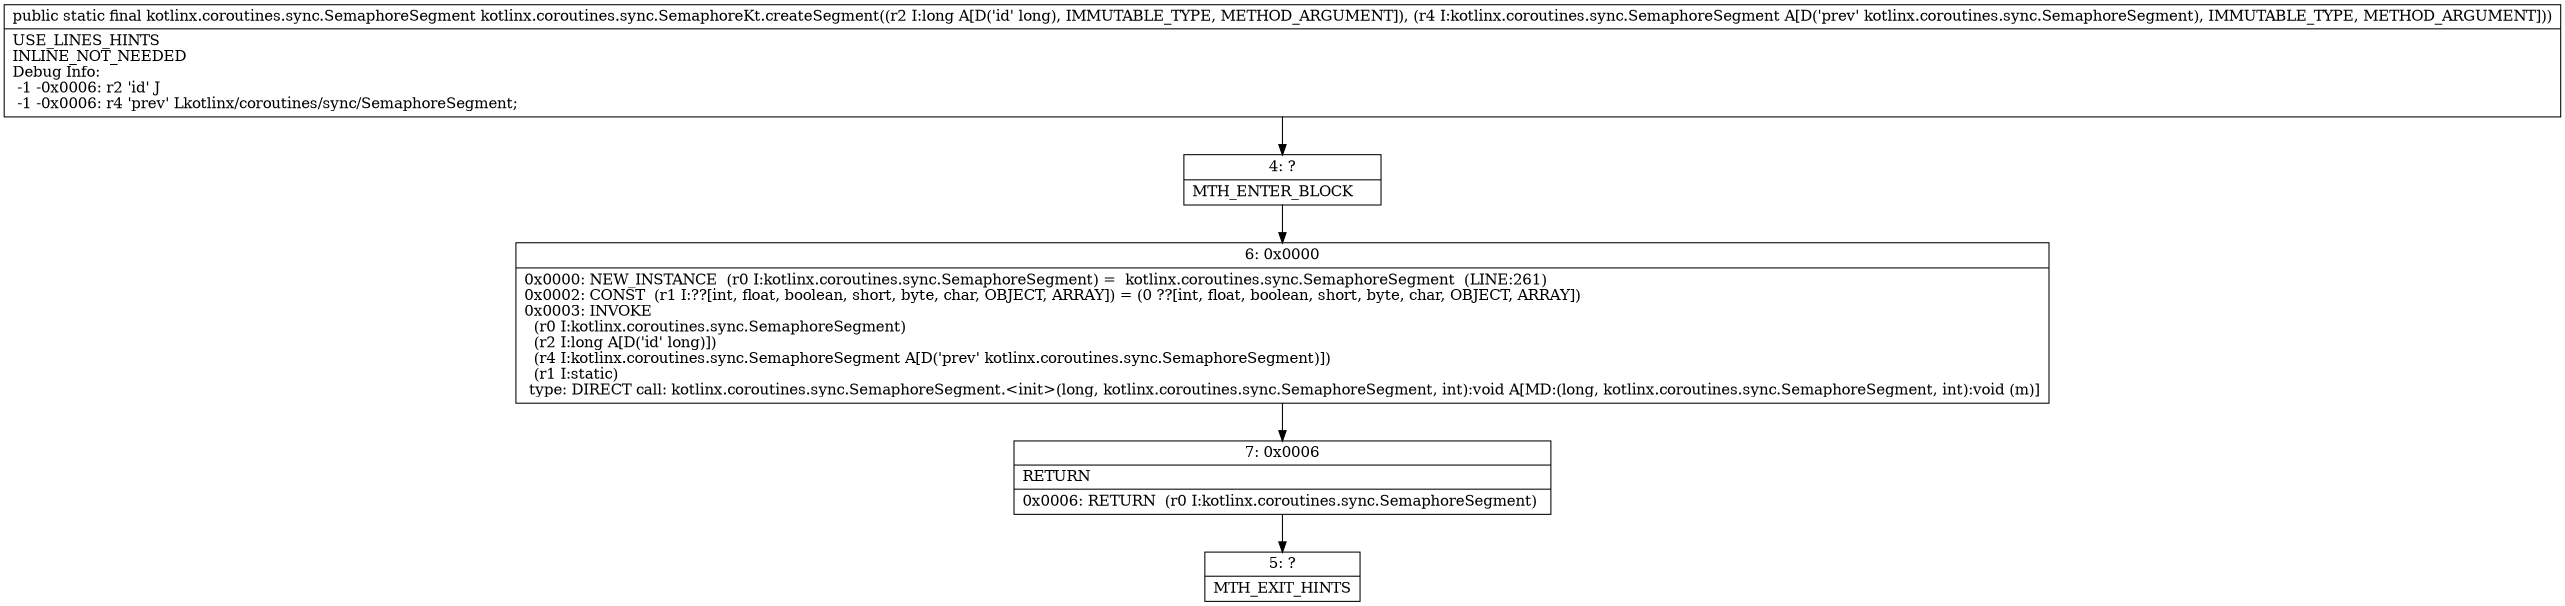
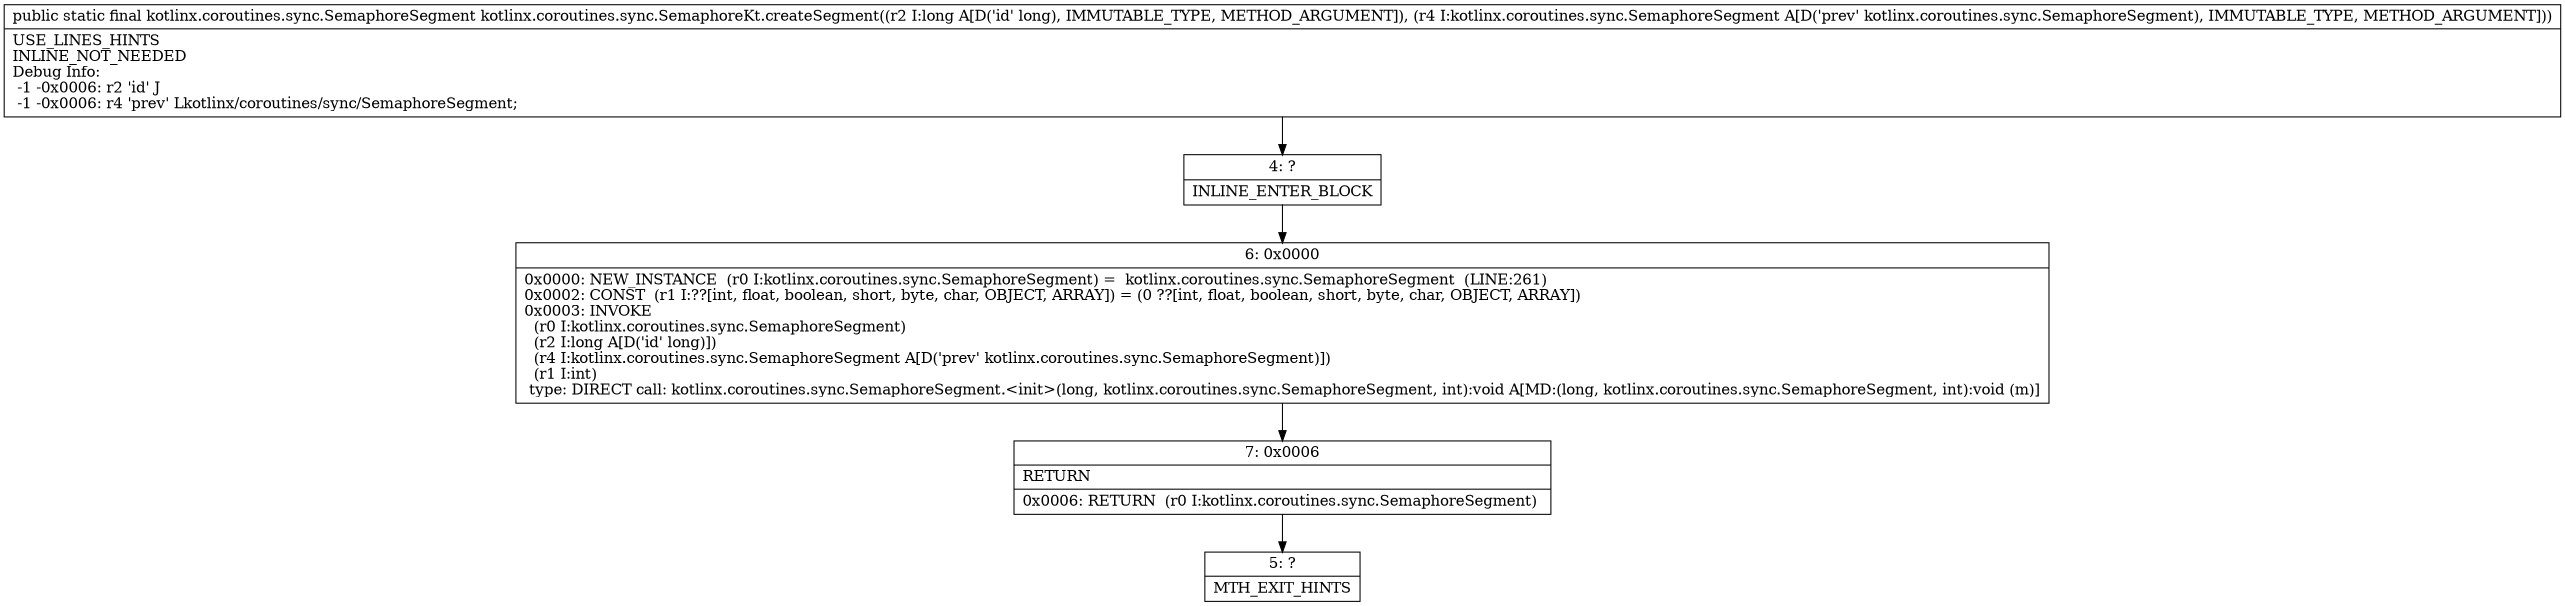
(1273, 192) -> (1282, 192)
(571, 374) -> (561, 374)
